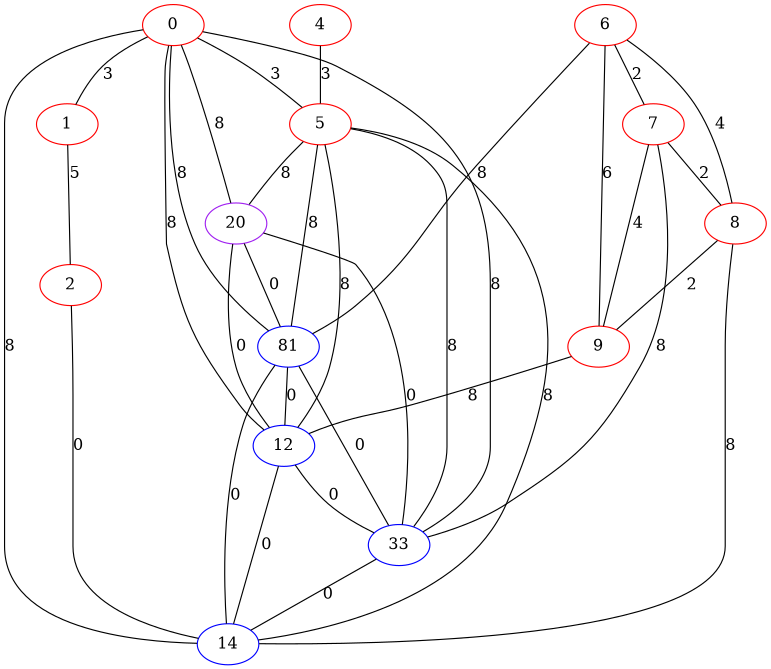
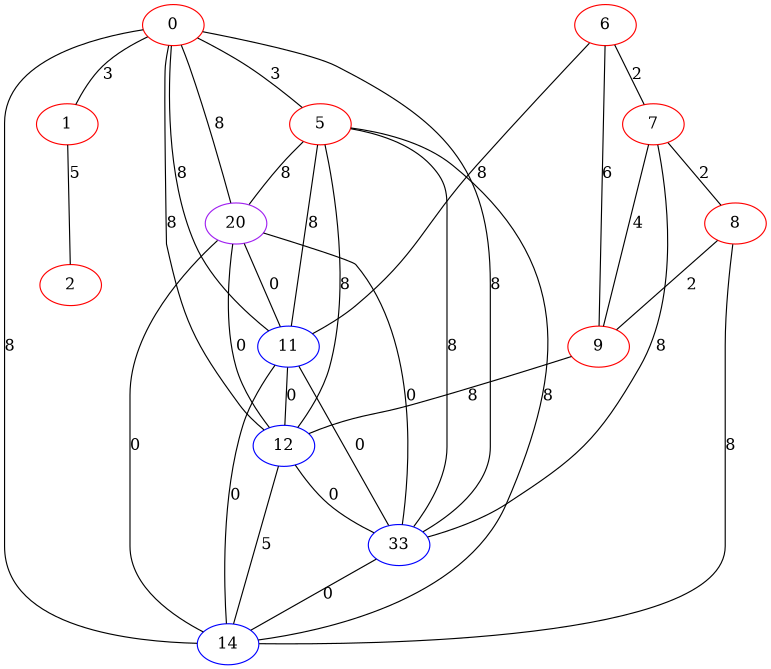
(320, 25) -> none
(698, 109) -> none
(288, 347) -> (288, 347)
(73, 510) -> (130, 439)
(267, 545) -> (267, 545)
